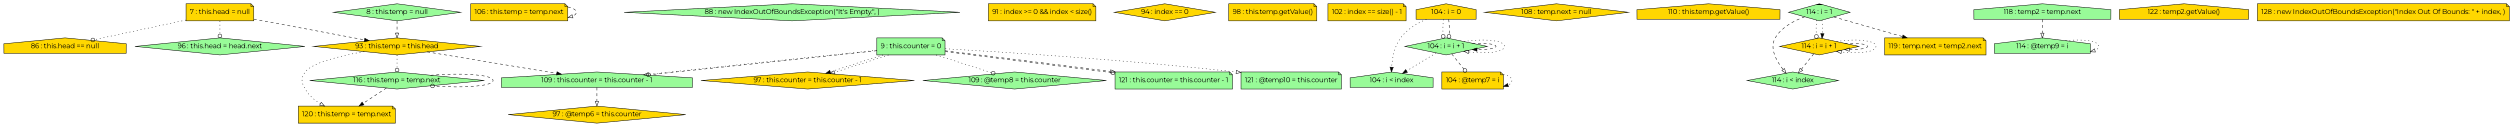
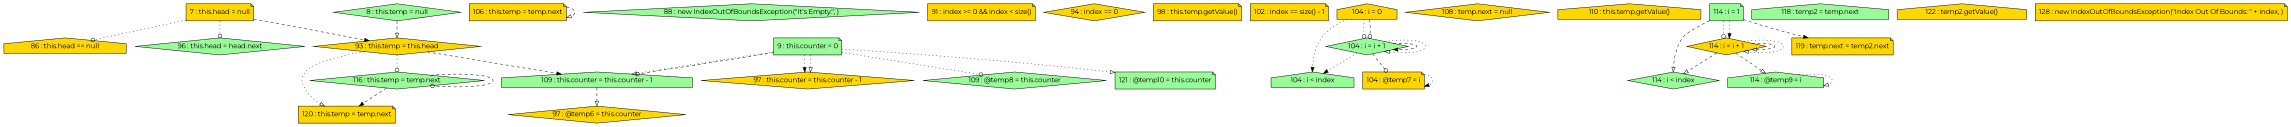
(1819, 12) -> (1726, 12)
(2042, 26) -> (1749, 62)
(1174, 81) -> none
